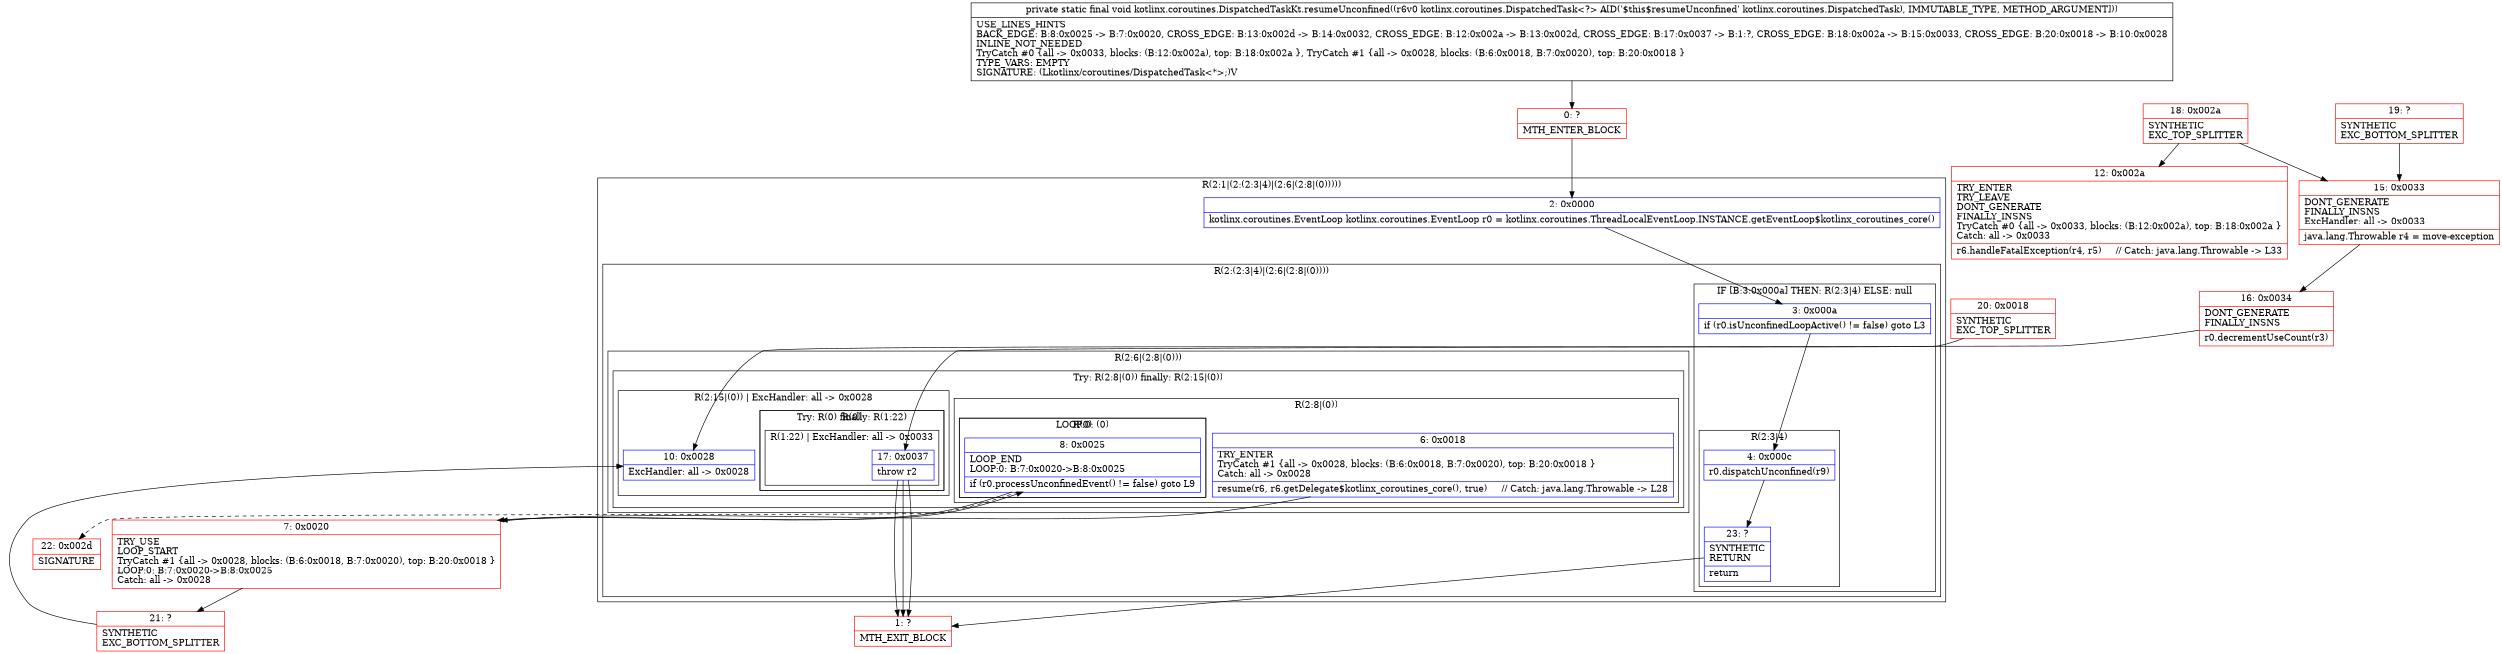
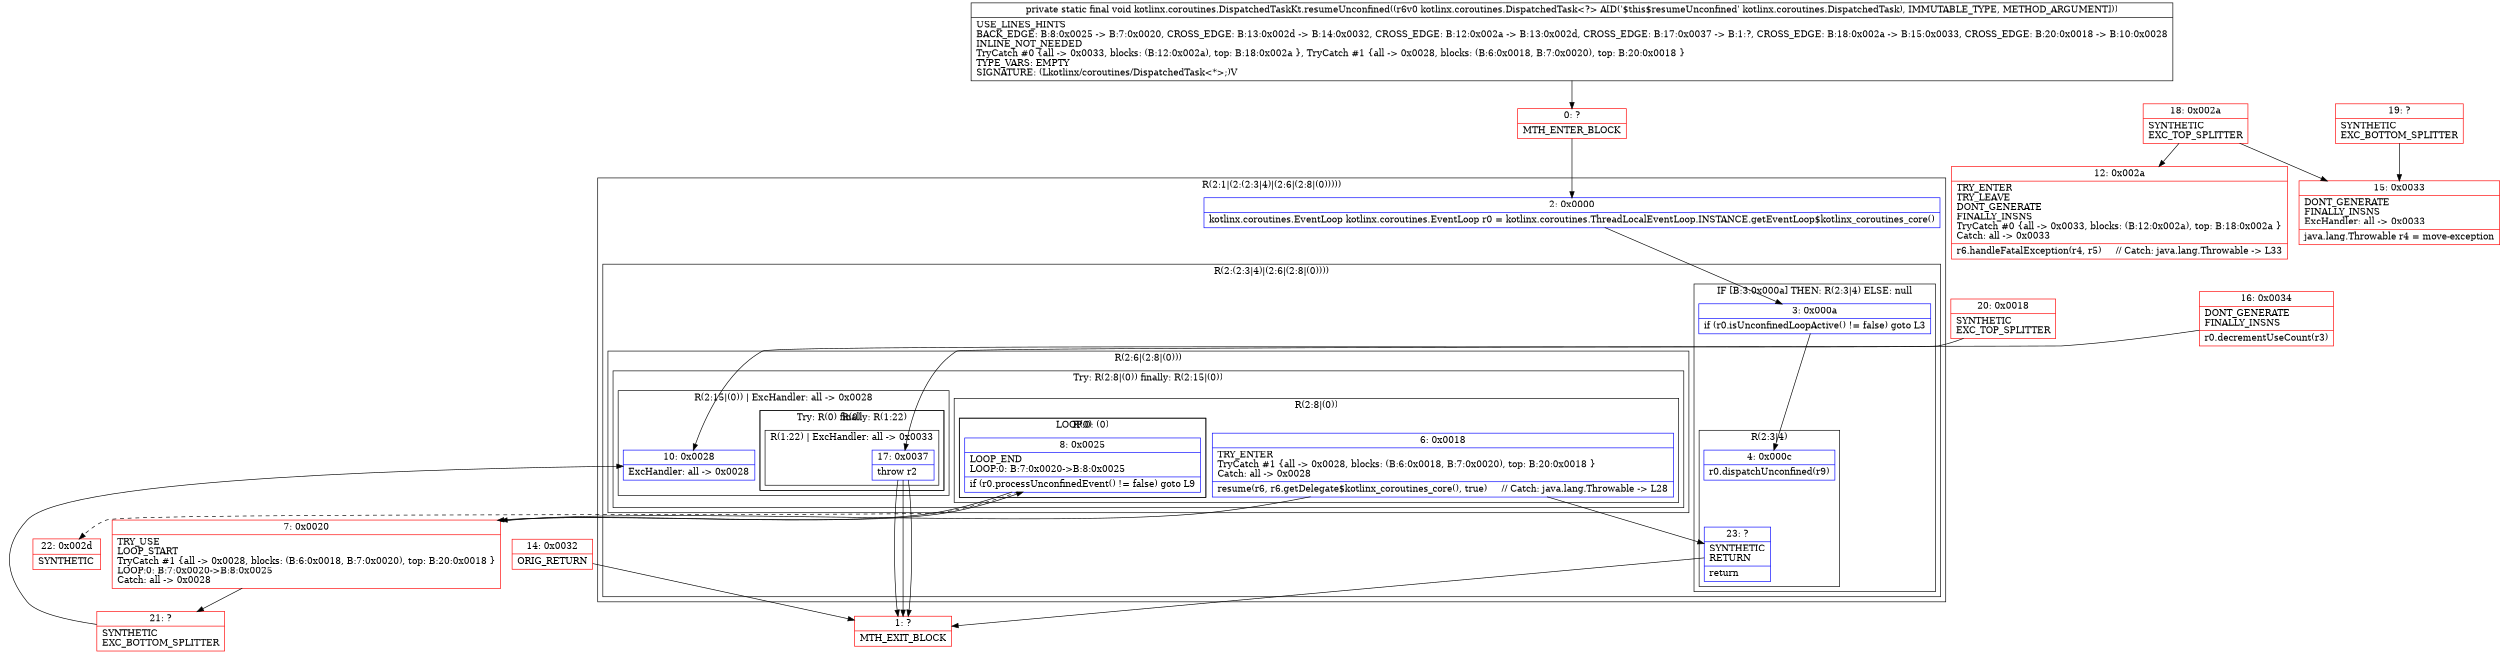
(2332, 266) -> none
(1757, 500) -> (1622, 519)
none -> (552, 554)
(67, 562) -> (66, 562)
